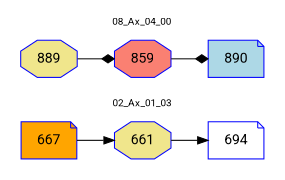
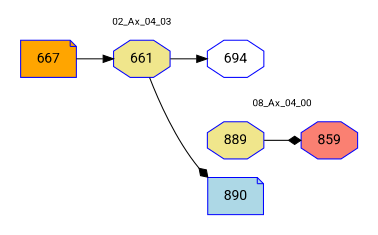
(183, 59) -> (171, 125)
(143, 104) -> (142, 22)
(236, 140) -> (236, 59)
